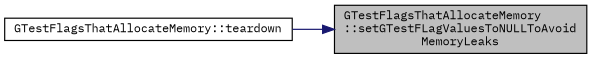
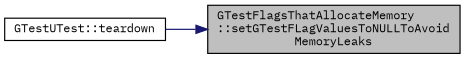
(148, 29) -> (85, 29)
